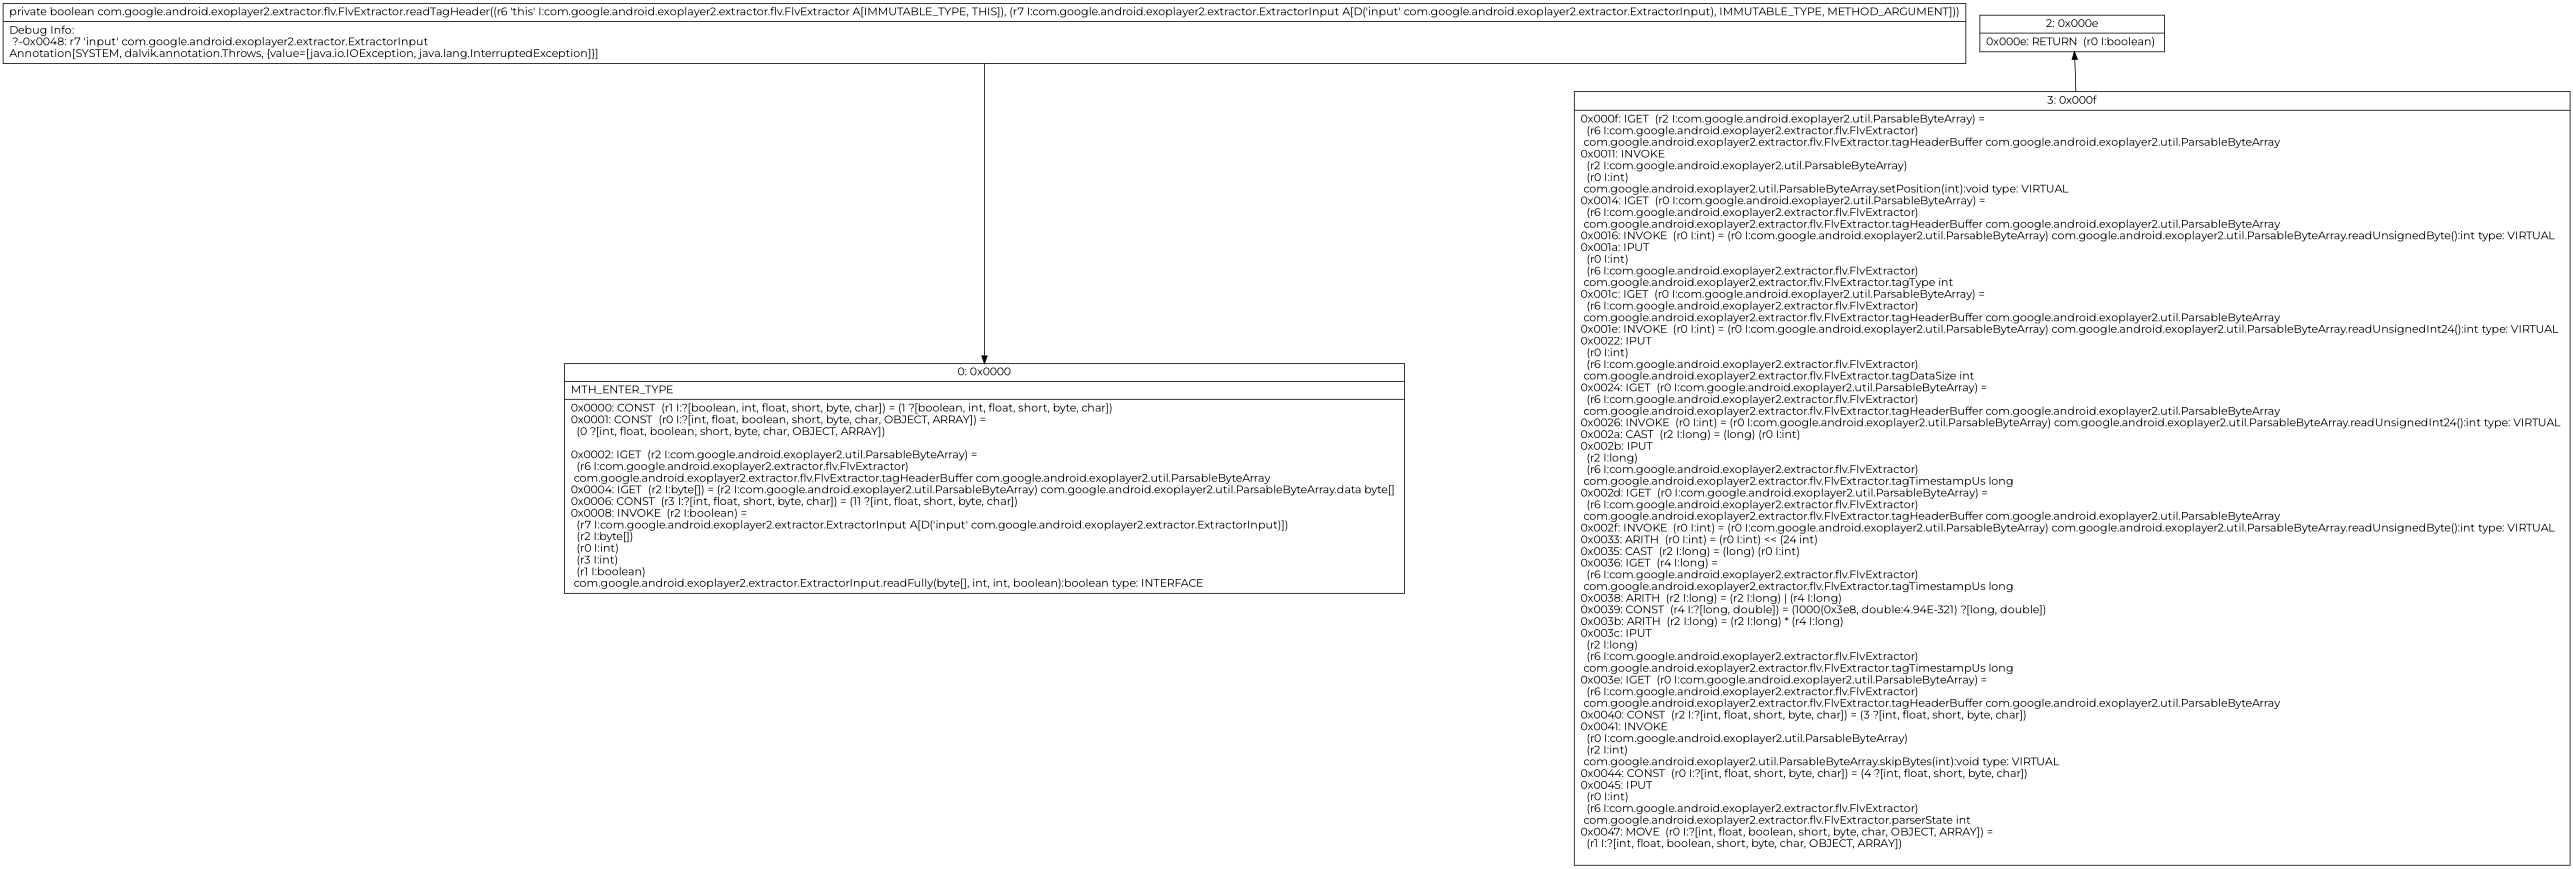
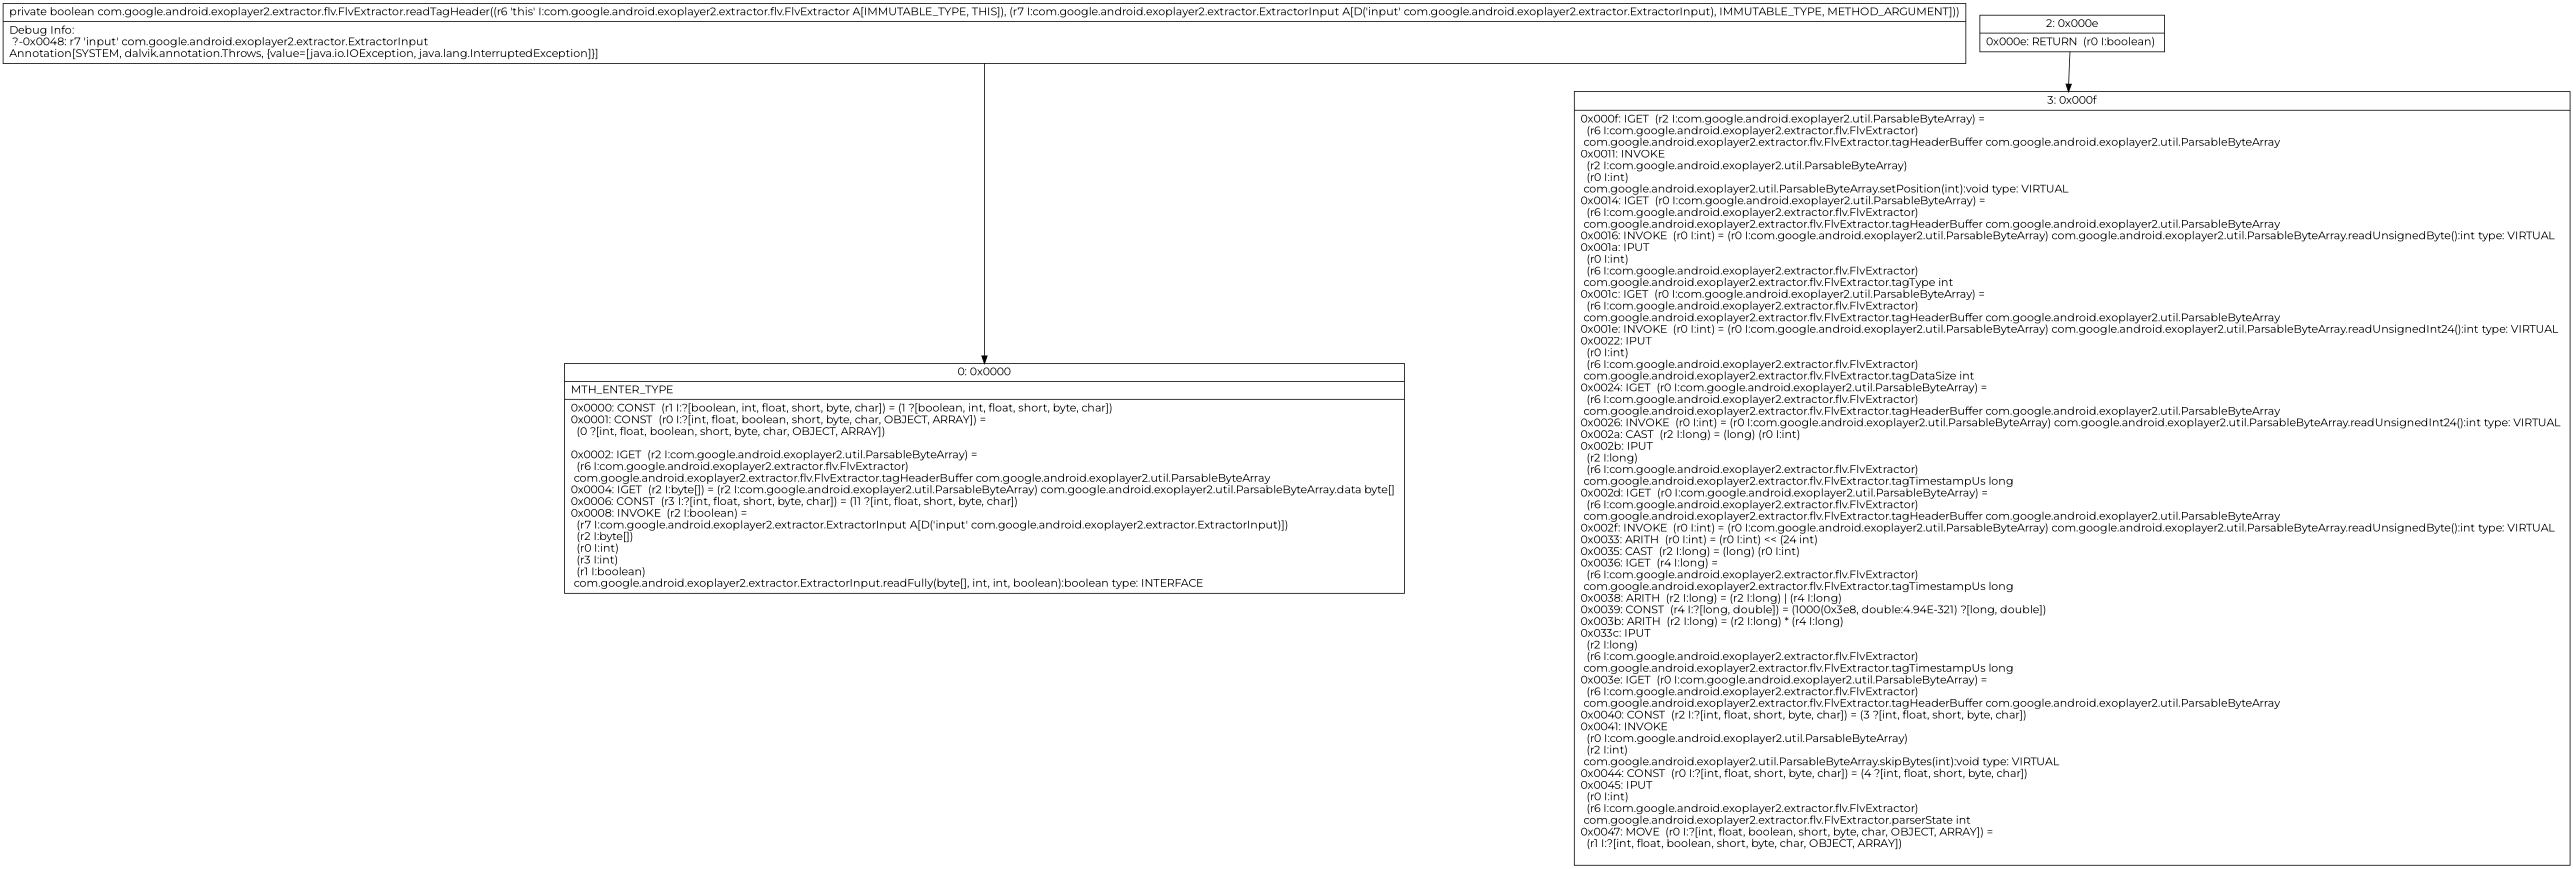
(2075, 76) -> (2069, 68)
(1619, 633) -> (1619, 633)
